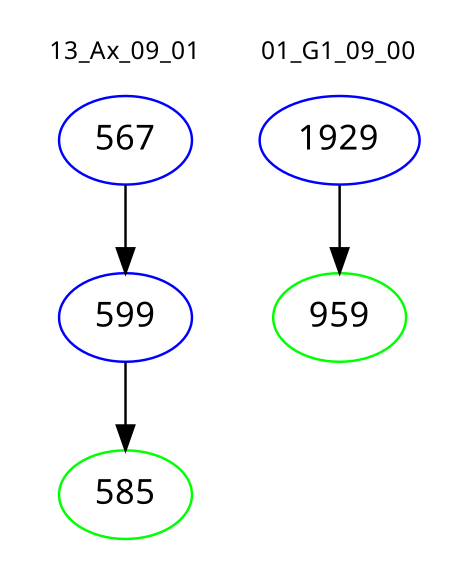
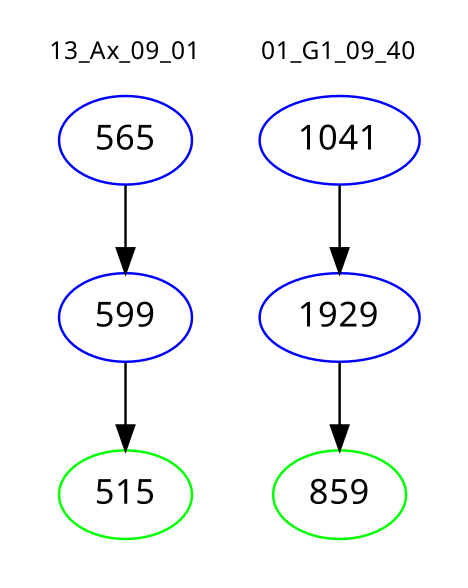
(340, 53) -> (340, 53)
(126, 140) -> (126, 140)
none -> (340, 140)
(340, 317) -> (340, 495)
(126, 495) -> (126, 495)
